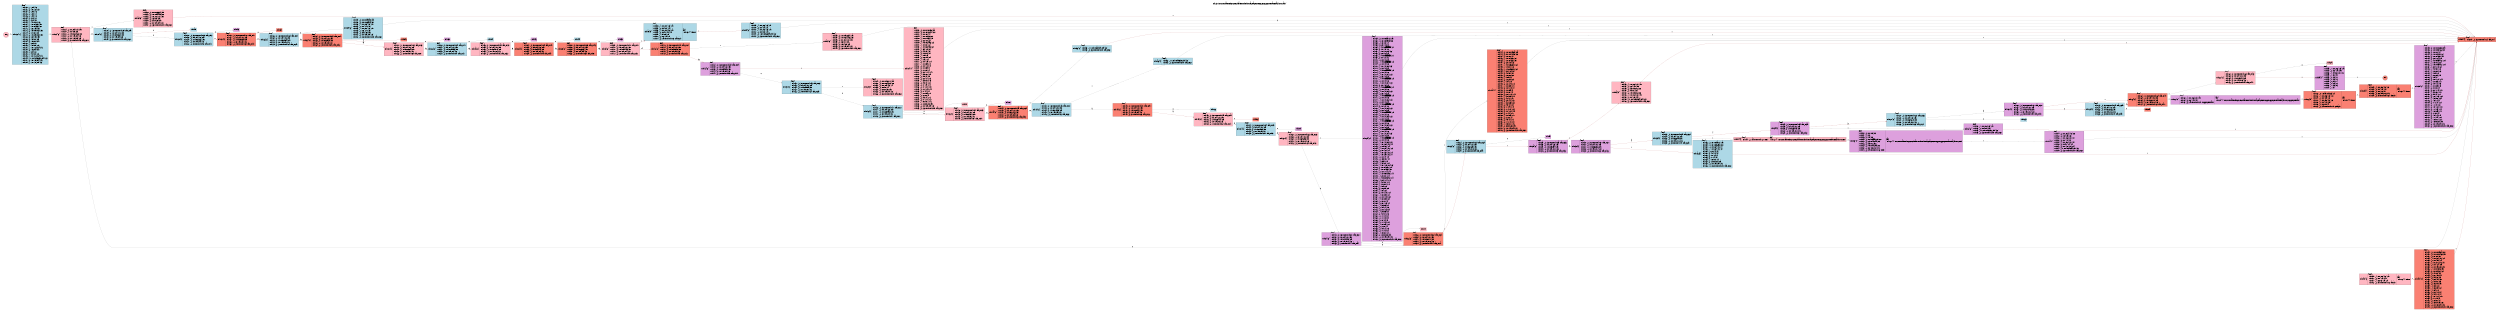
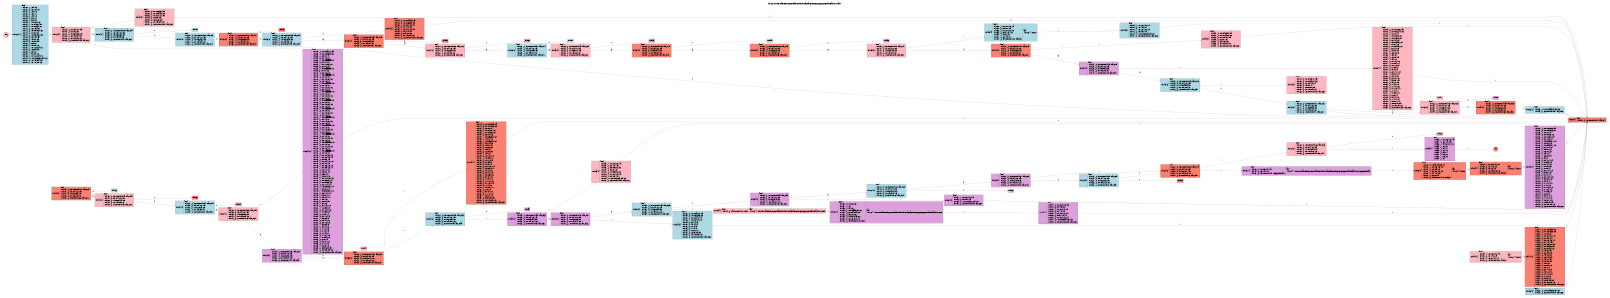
(363, 28) -> (404, 29)
(236, 30) -> none
(1052, 110) -> none
